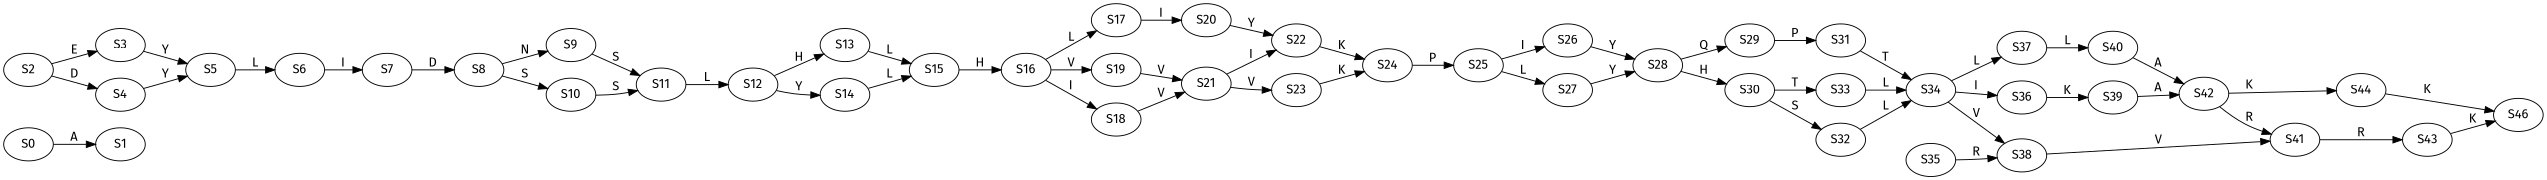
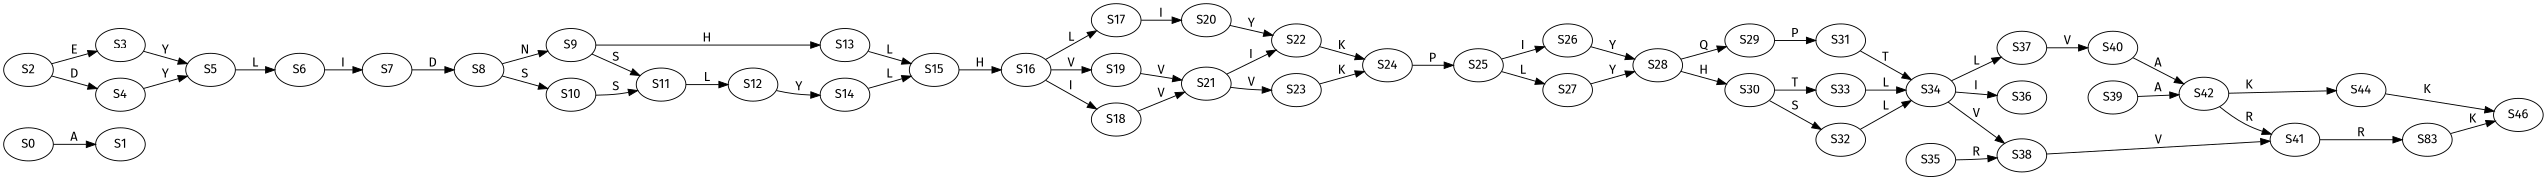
(2067, 41) -> (2067, 41)
(795, 67) -> (703, 45)
(2063, 97) -> none
(2427, 140) -> (2427, 140)
